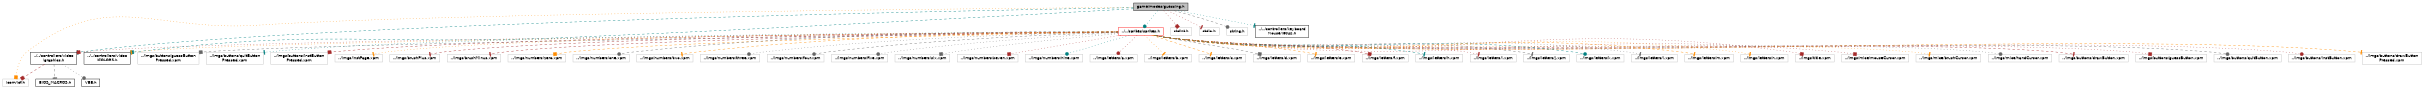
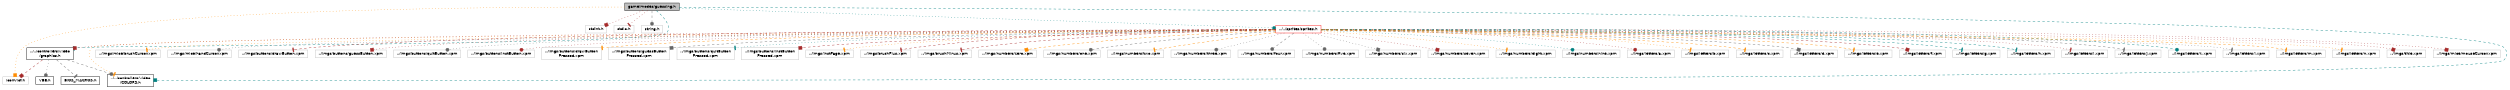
(1282, 31) -> none
(1690, 47) -> (862, 34)
none -> (1526, 54)
none -> (1976, 54)
none -> (89, 67)
